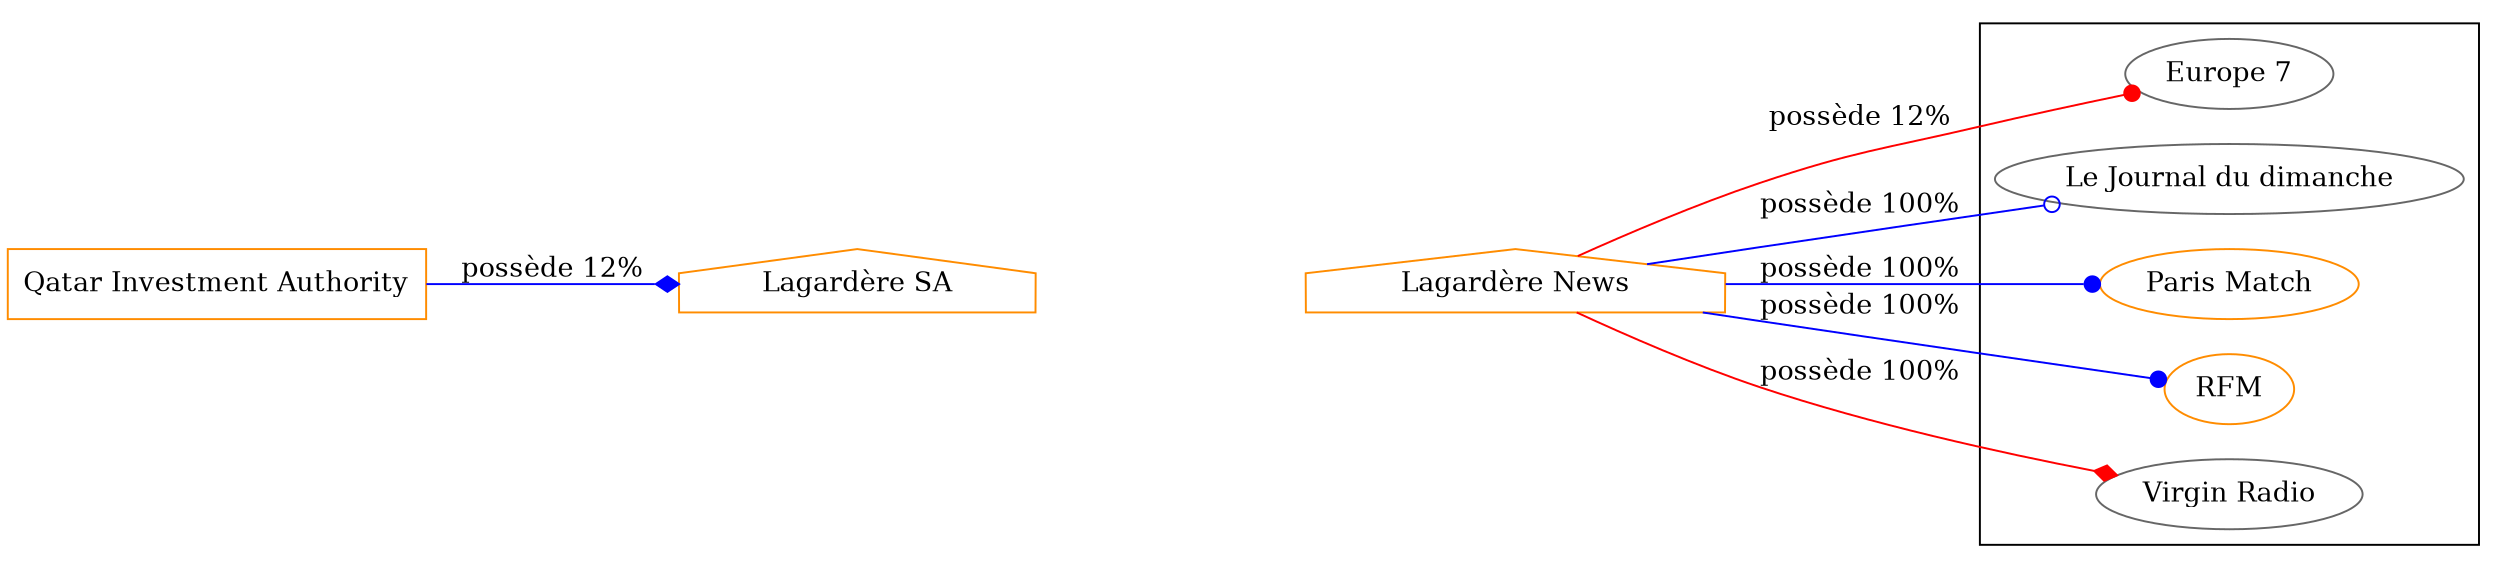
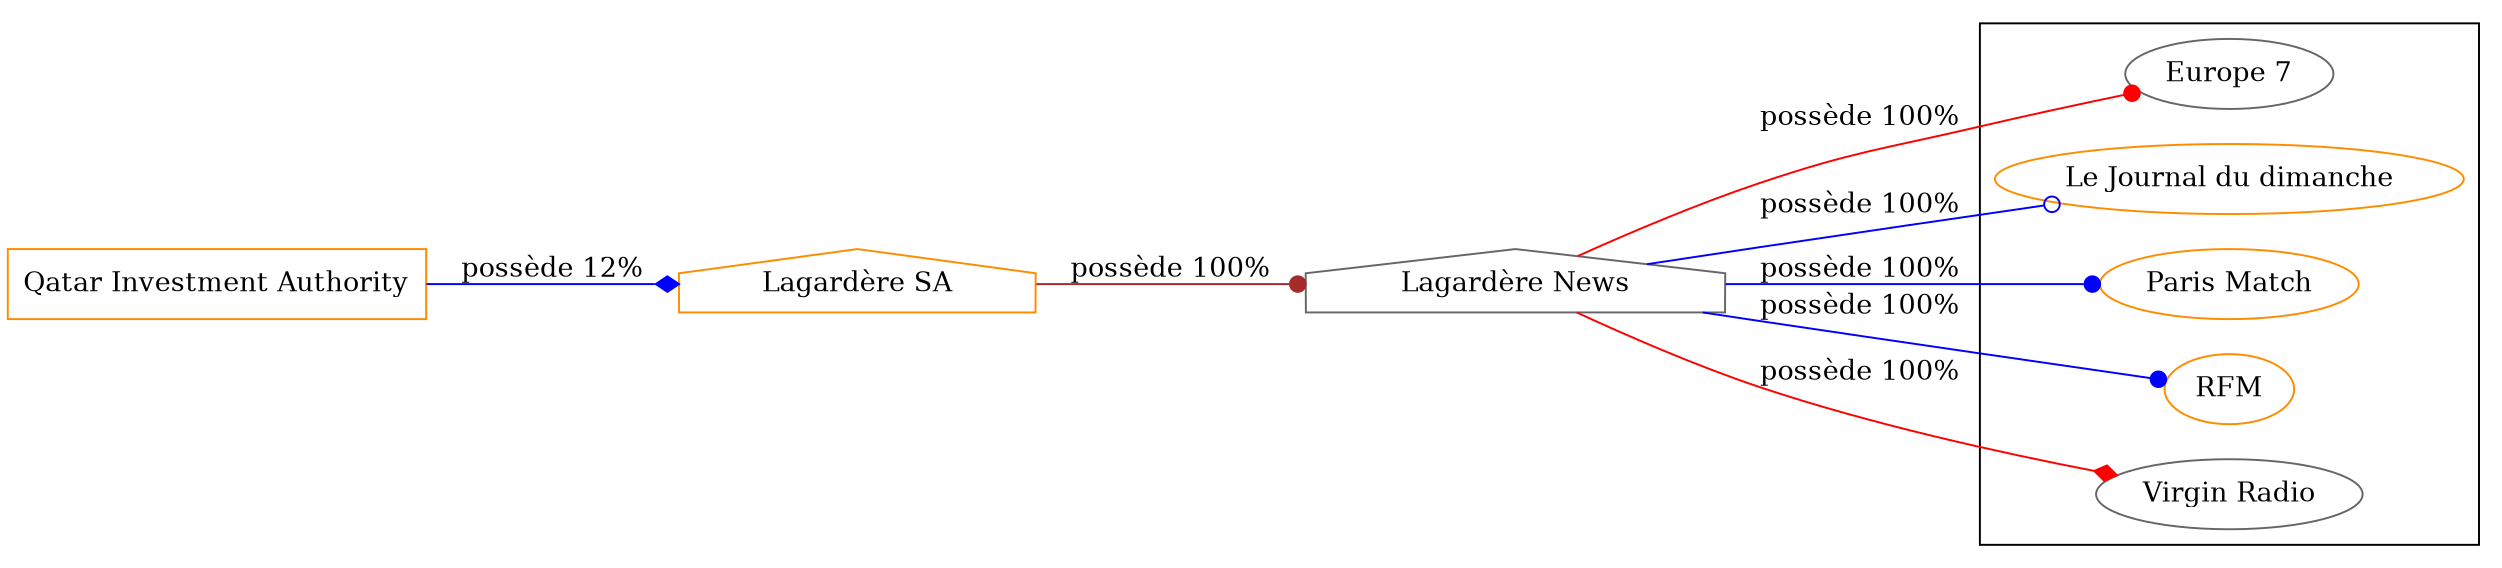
(1860, 118) -> (1860, 118)
(2229, 179) -> (2229, 179)
none -> (1163, 284)
(1515, 284) -> (1515, 284)
